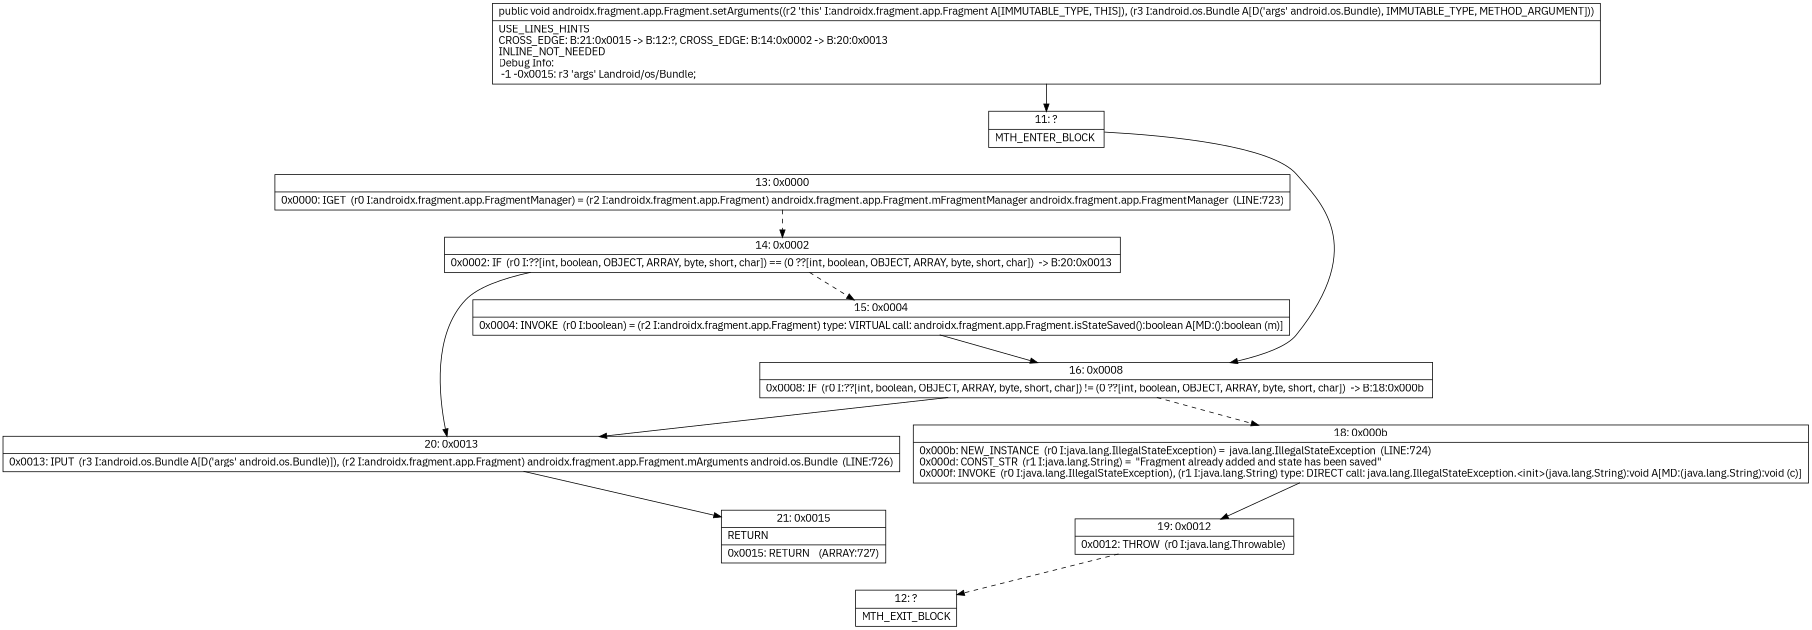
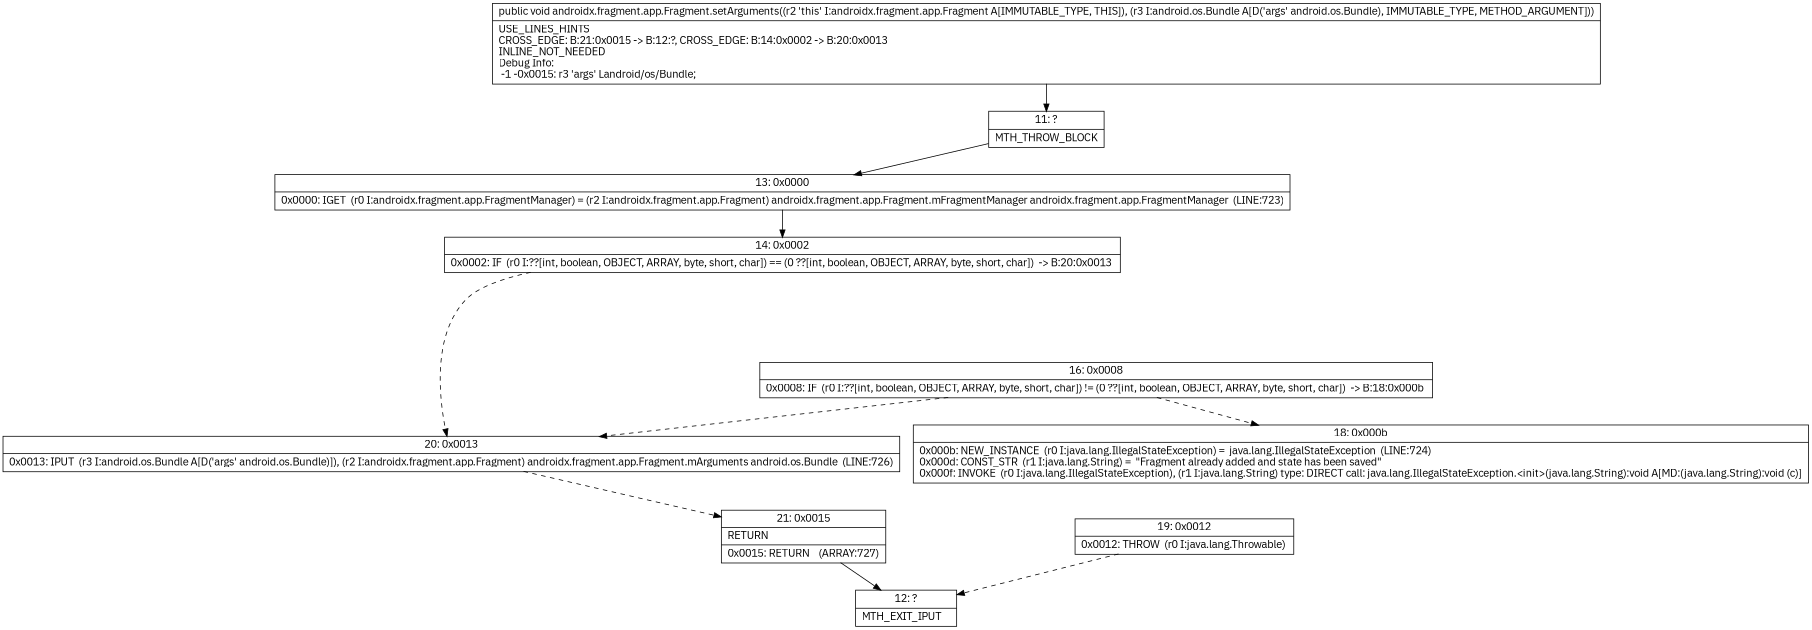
(1045, 138) -> (1046, 138)
(1312, 192) -> (925, 158)
(782, 220) -> (782, 220)
(881, 318) -> none
(449, 327) -> (449, 327)
(778, 417) -> (778, 417)
(619, 493) -> (619, 493)
(1264, 499) -> none
none -> (858, 574)
(906, 617) -> (902, 617)
